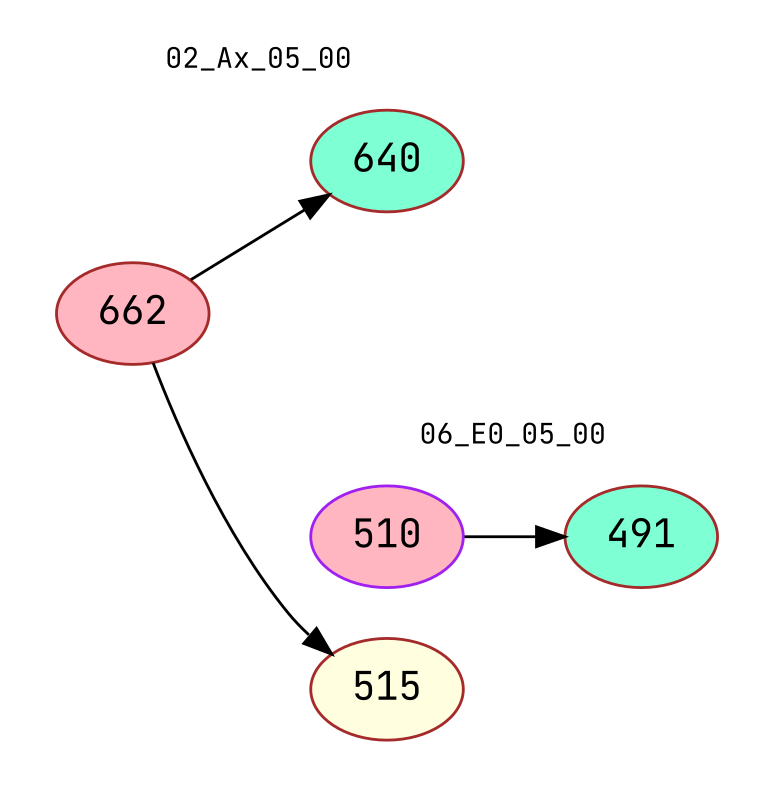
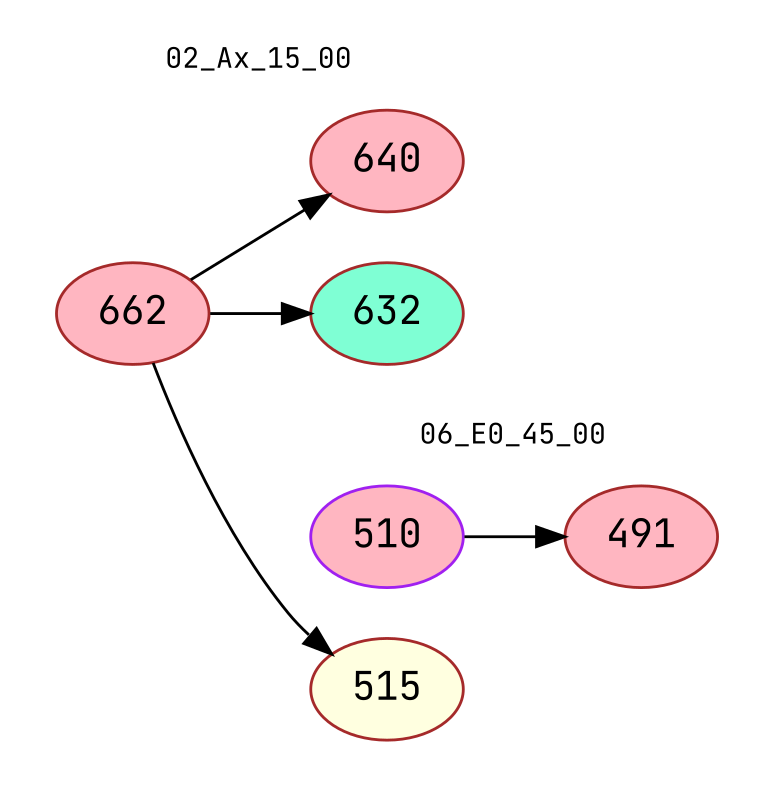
(260, 61) -> (260, 61)
(387, 161) -> (387, 161)
none -> (387, 314)
(514, 436) -> (514, 436)
(641, 537) -> (641, 537)
